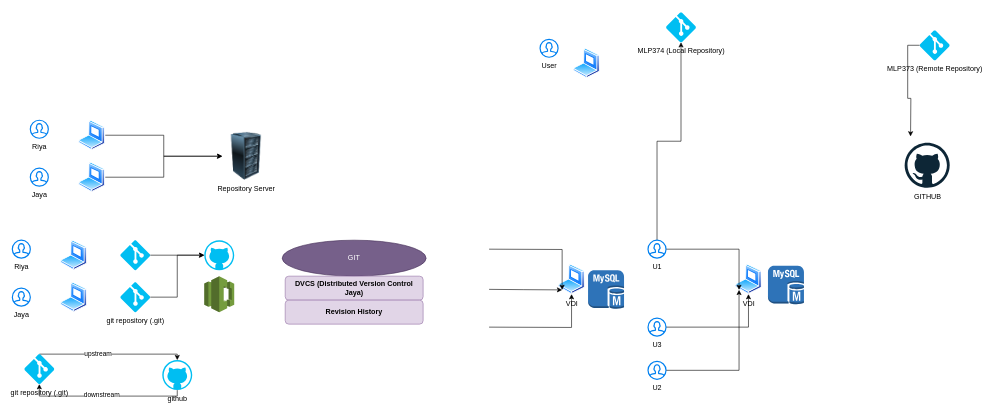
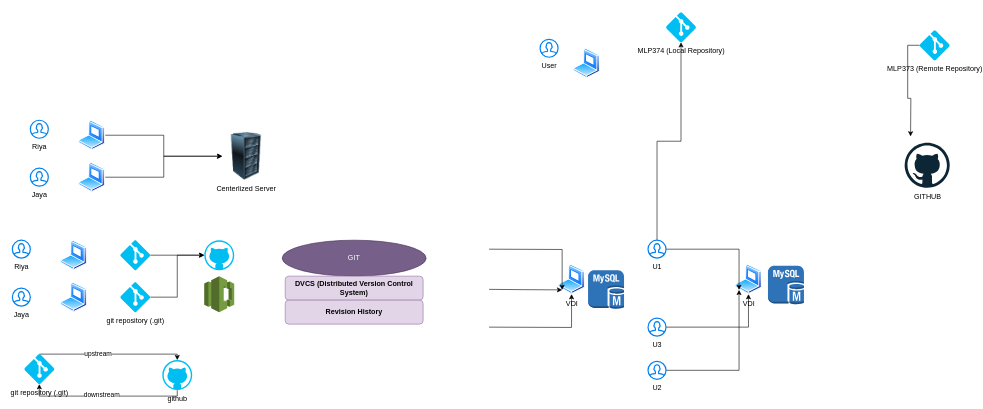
(247, 189) -> (247, 189)
(354, 288) -> (354, 288)
